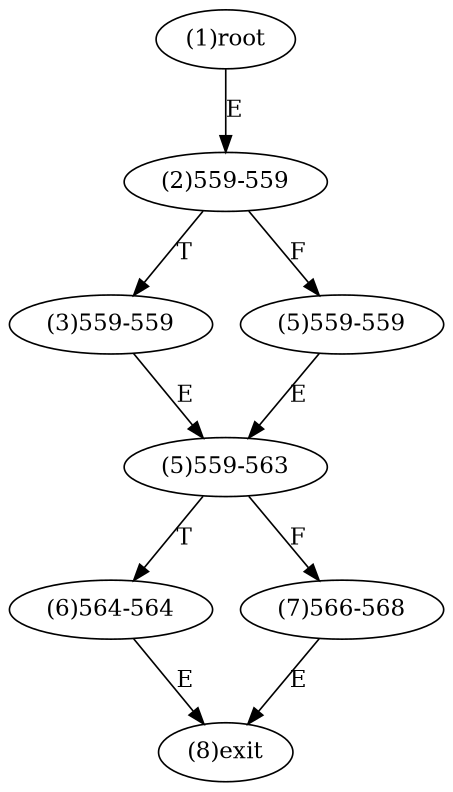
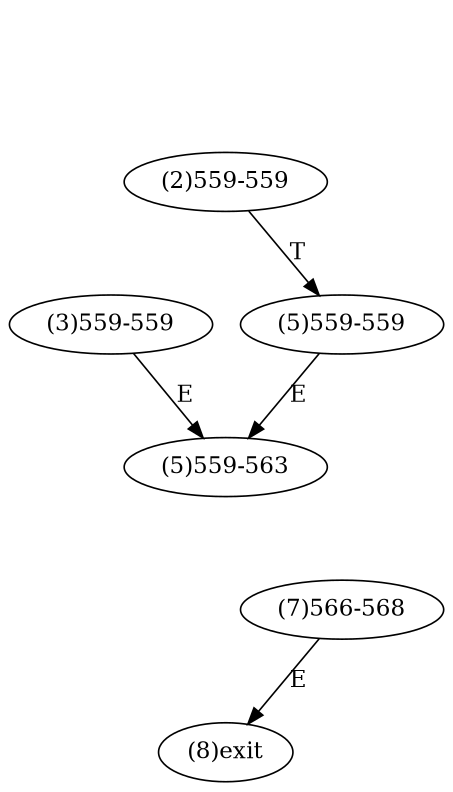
(226, 39) -> none
(174, 247) -> none
(298, 253) -> (298, 253)
(279, 532) -> none
(111, 610) -> none
